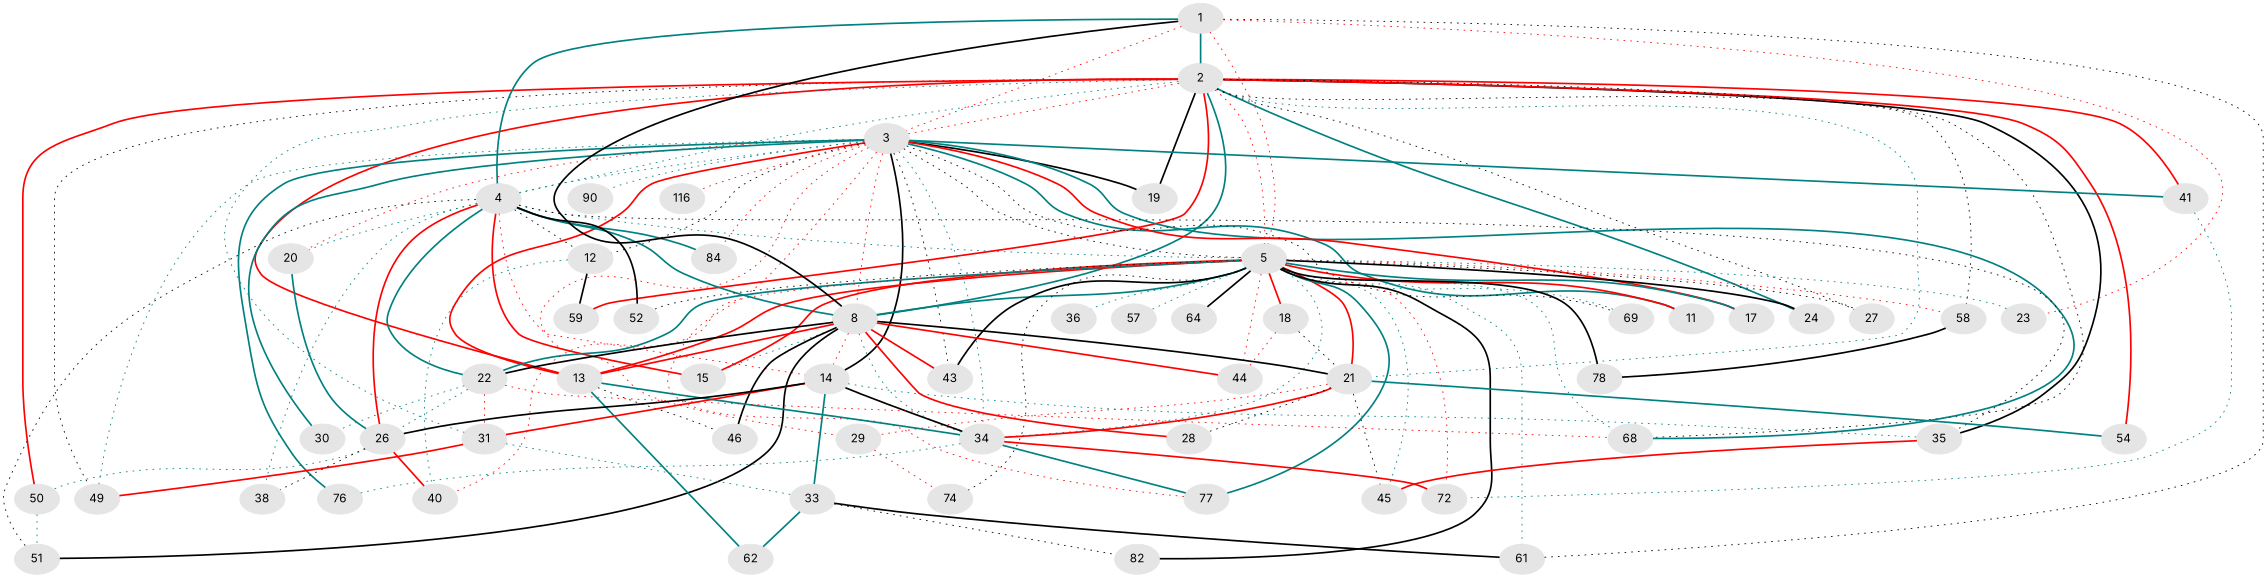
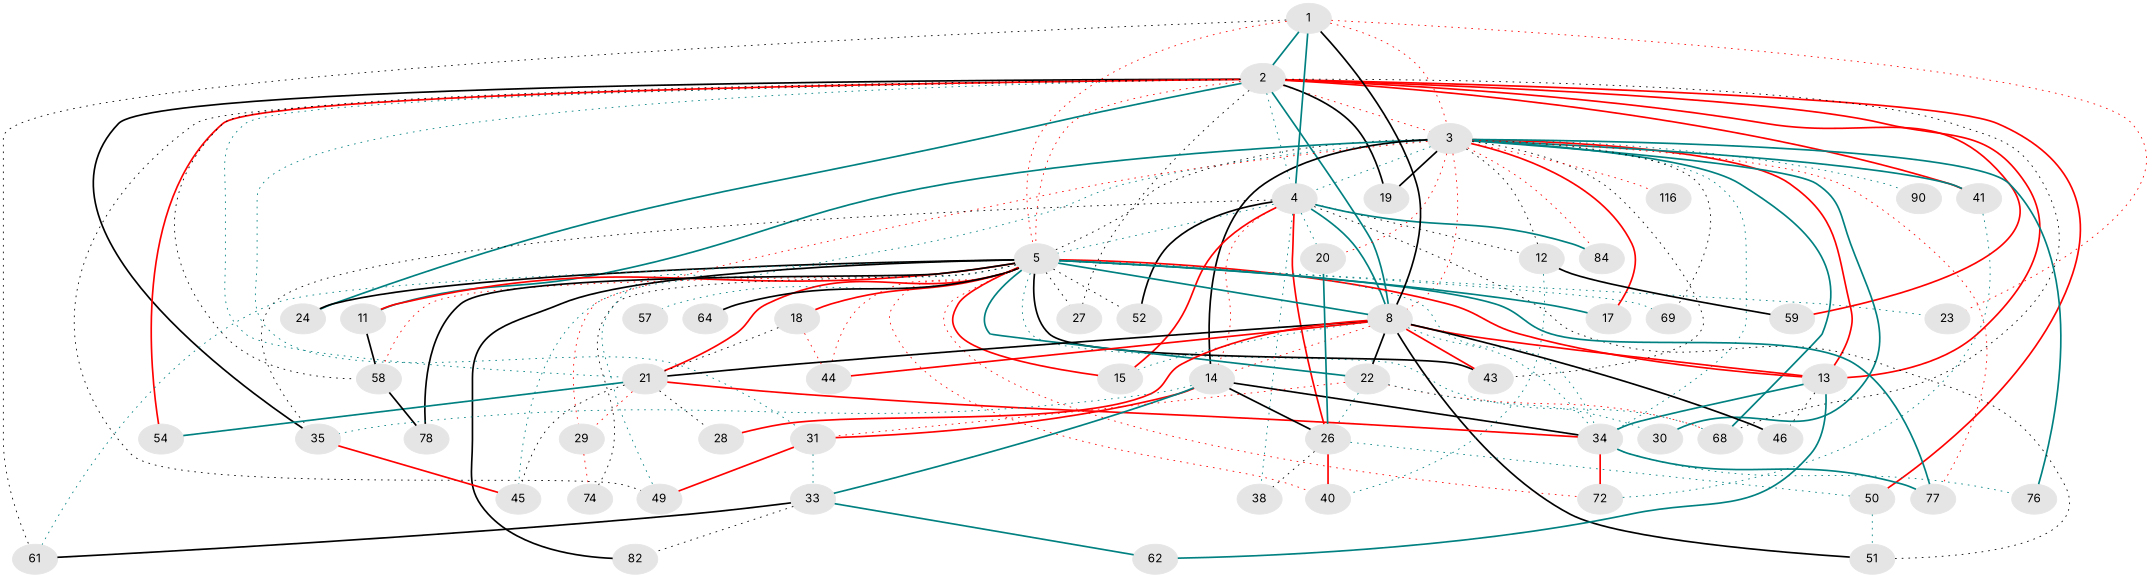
(396, 296) -> none
(1074, 319) -> none
none -> (371, 349)
